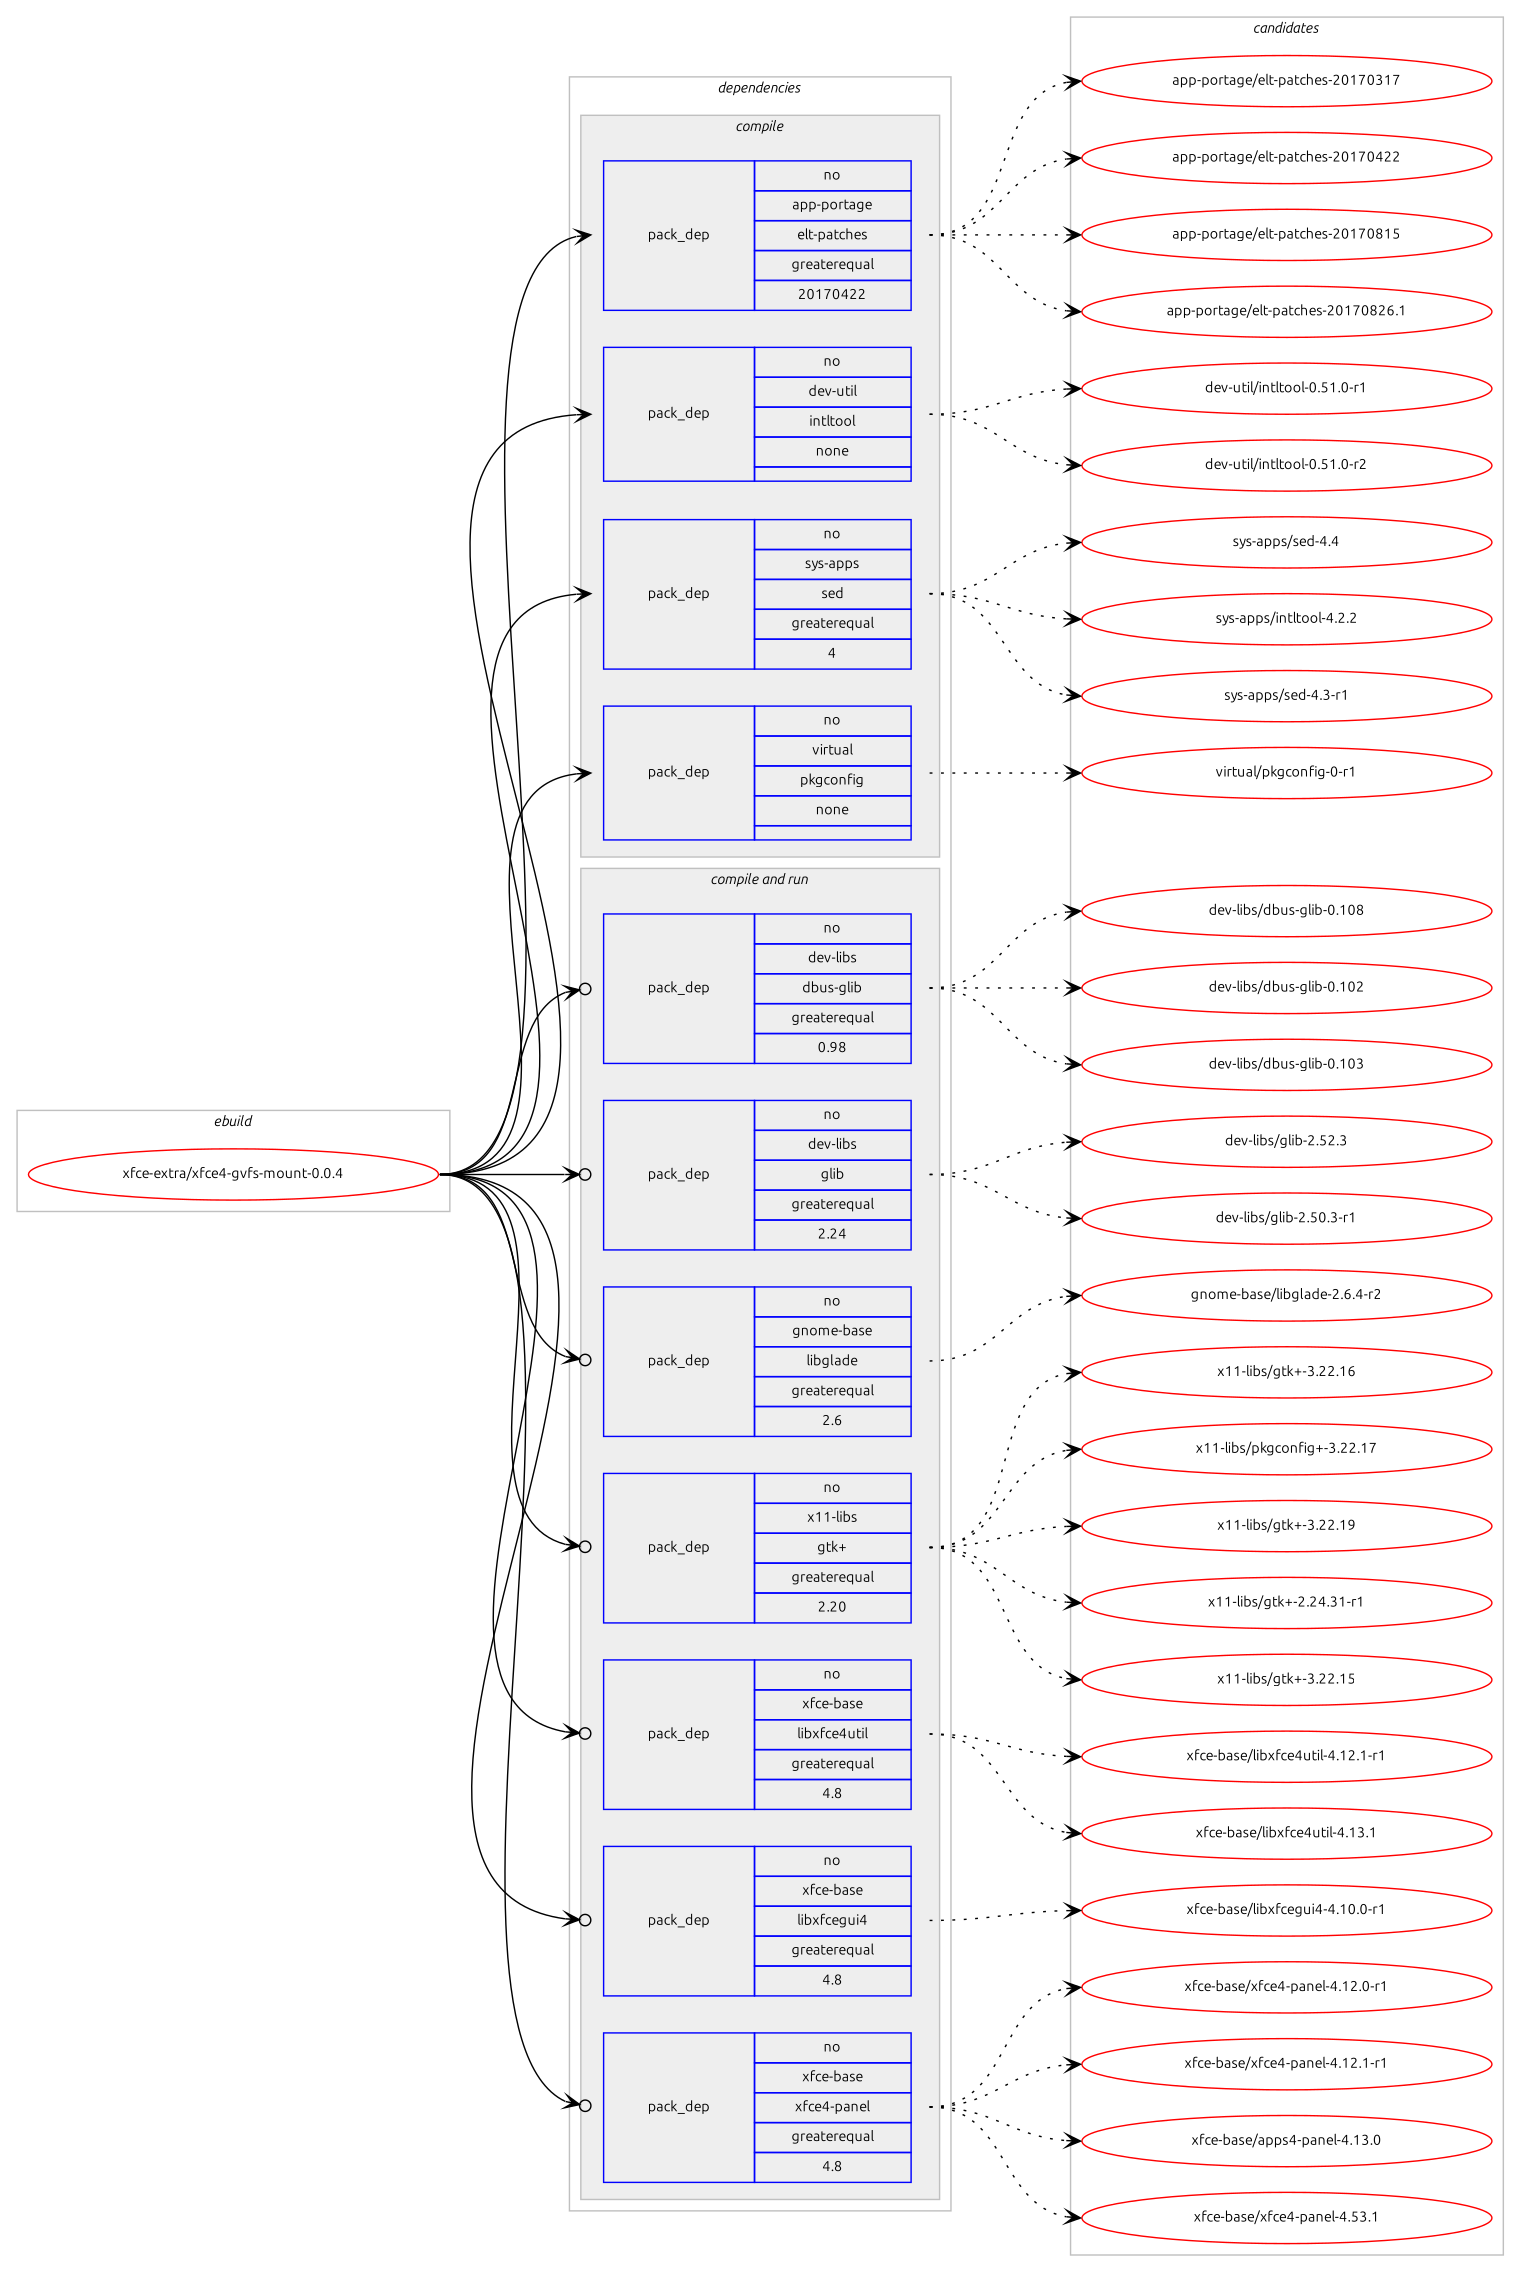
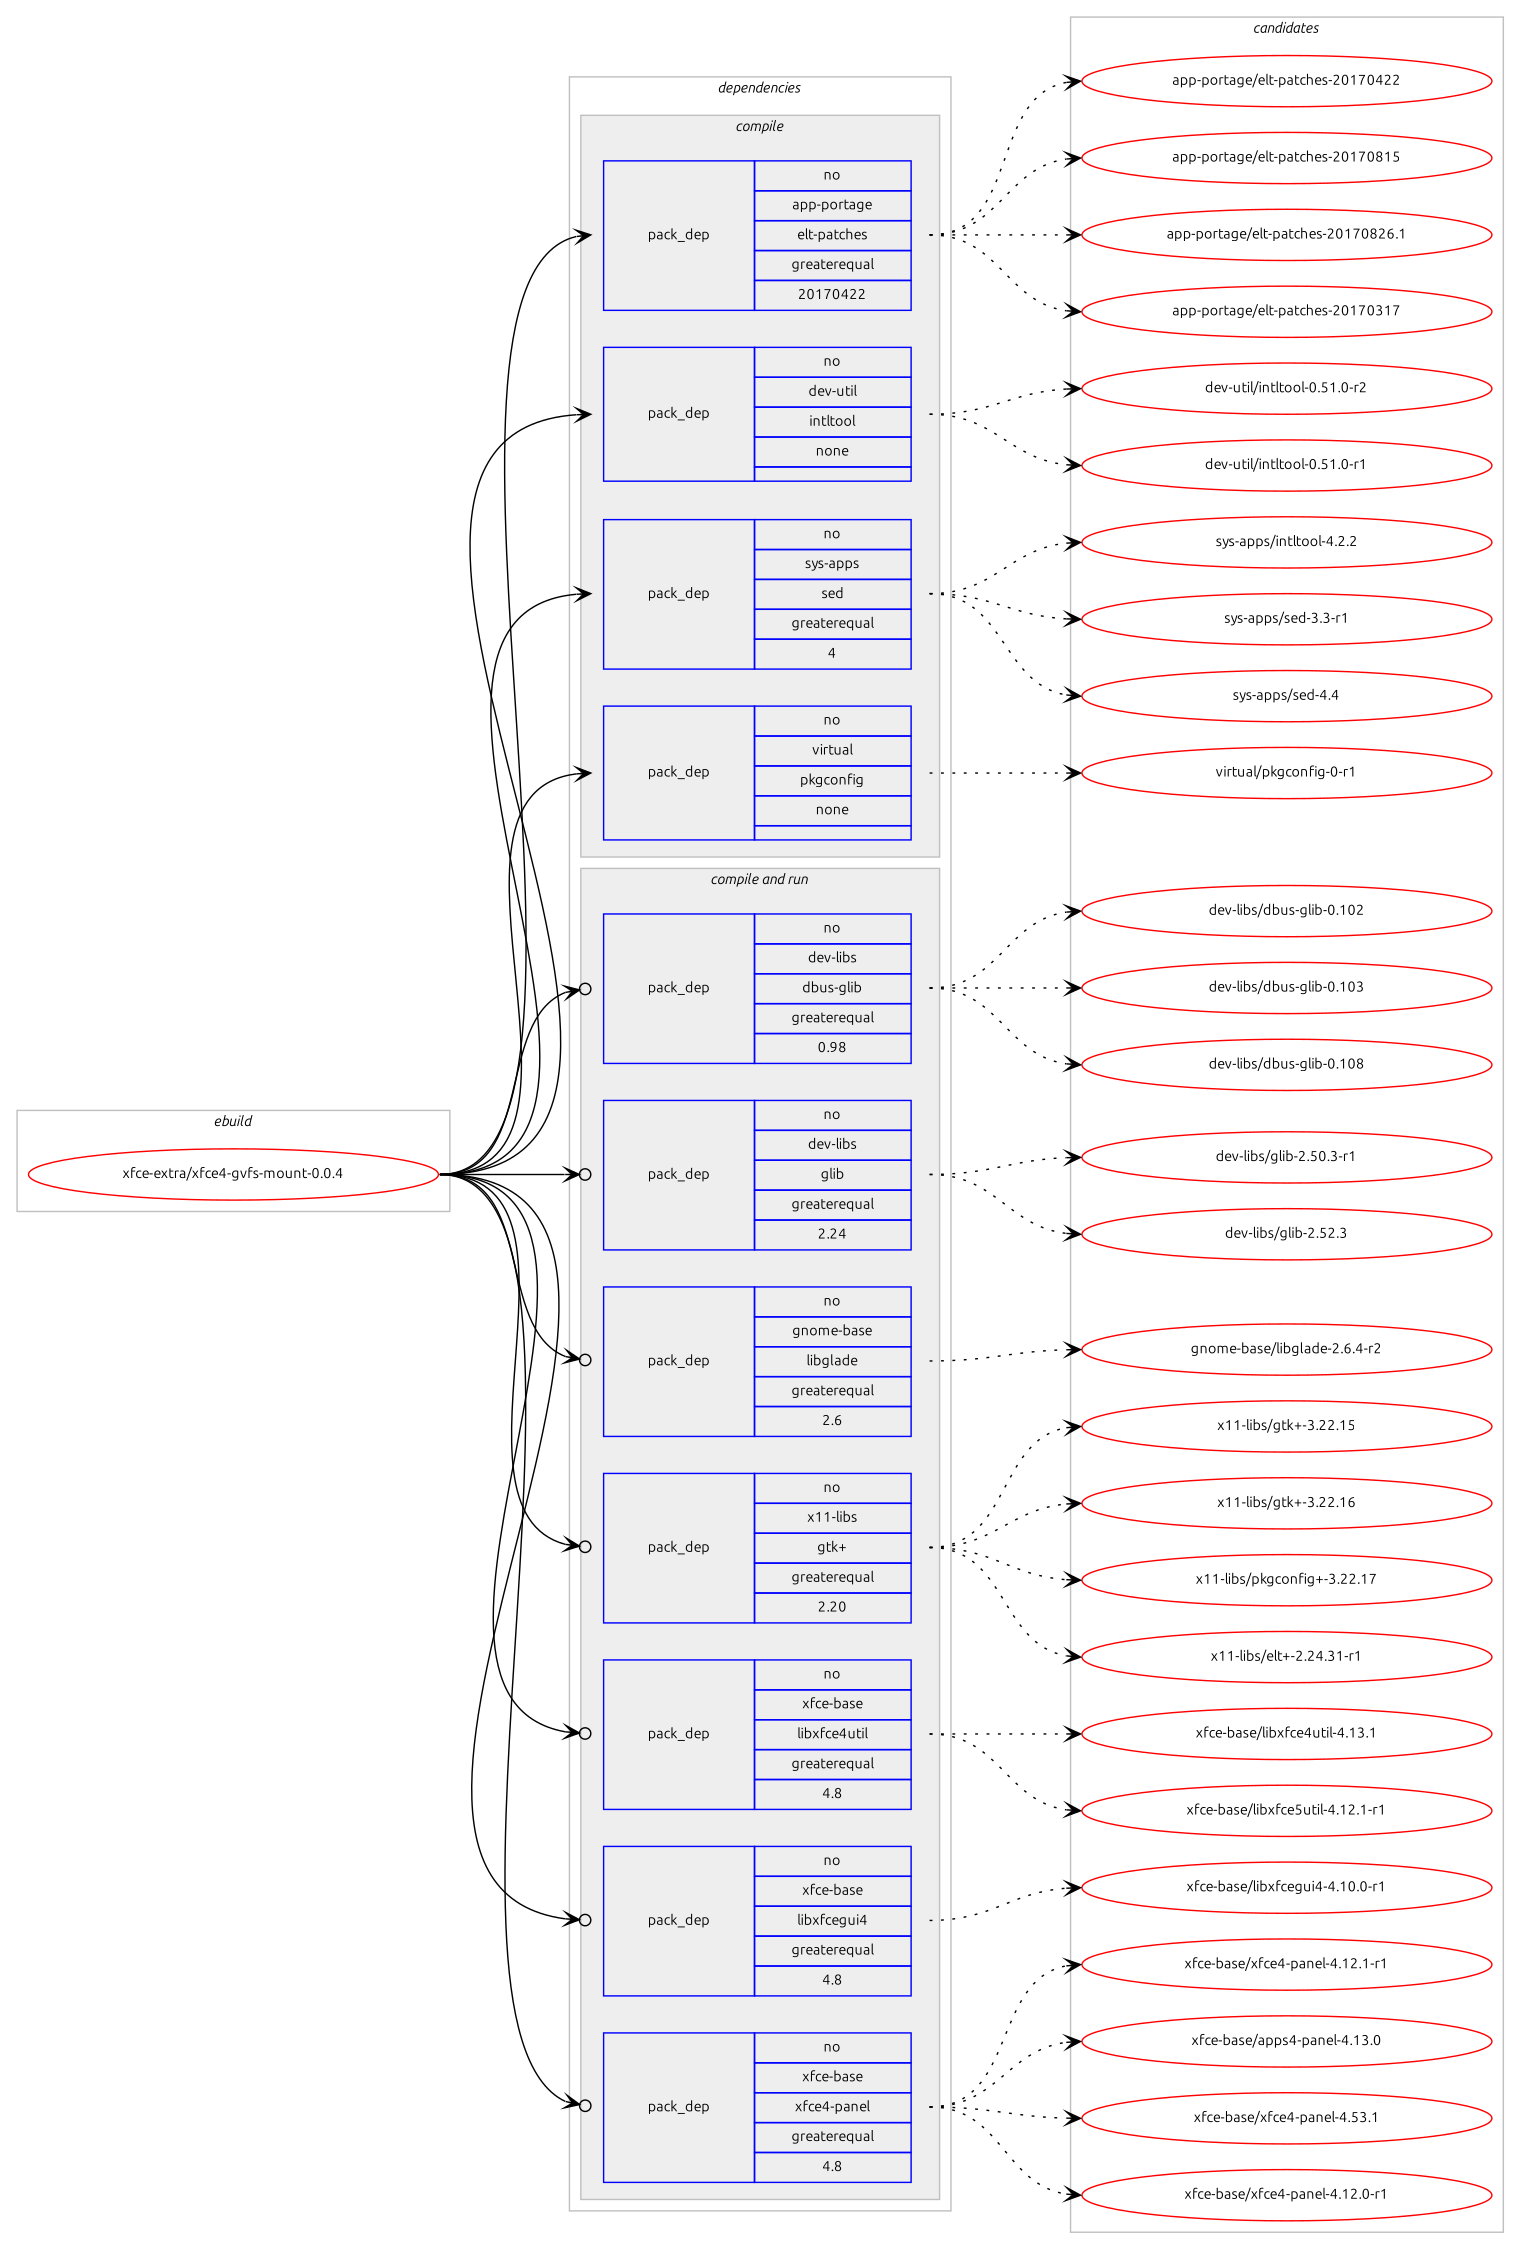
(1287, 696) -> (1287, 619)
(1287, 1526) -> none
(1287, 1603) -> (1287, 1657)
(1287, 1757) -> (1287, 1811)
